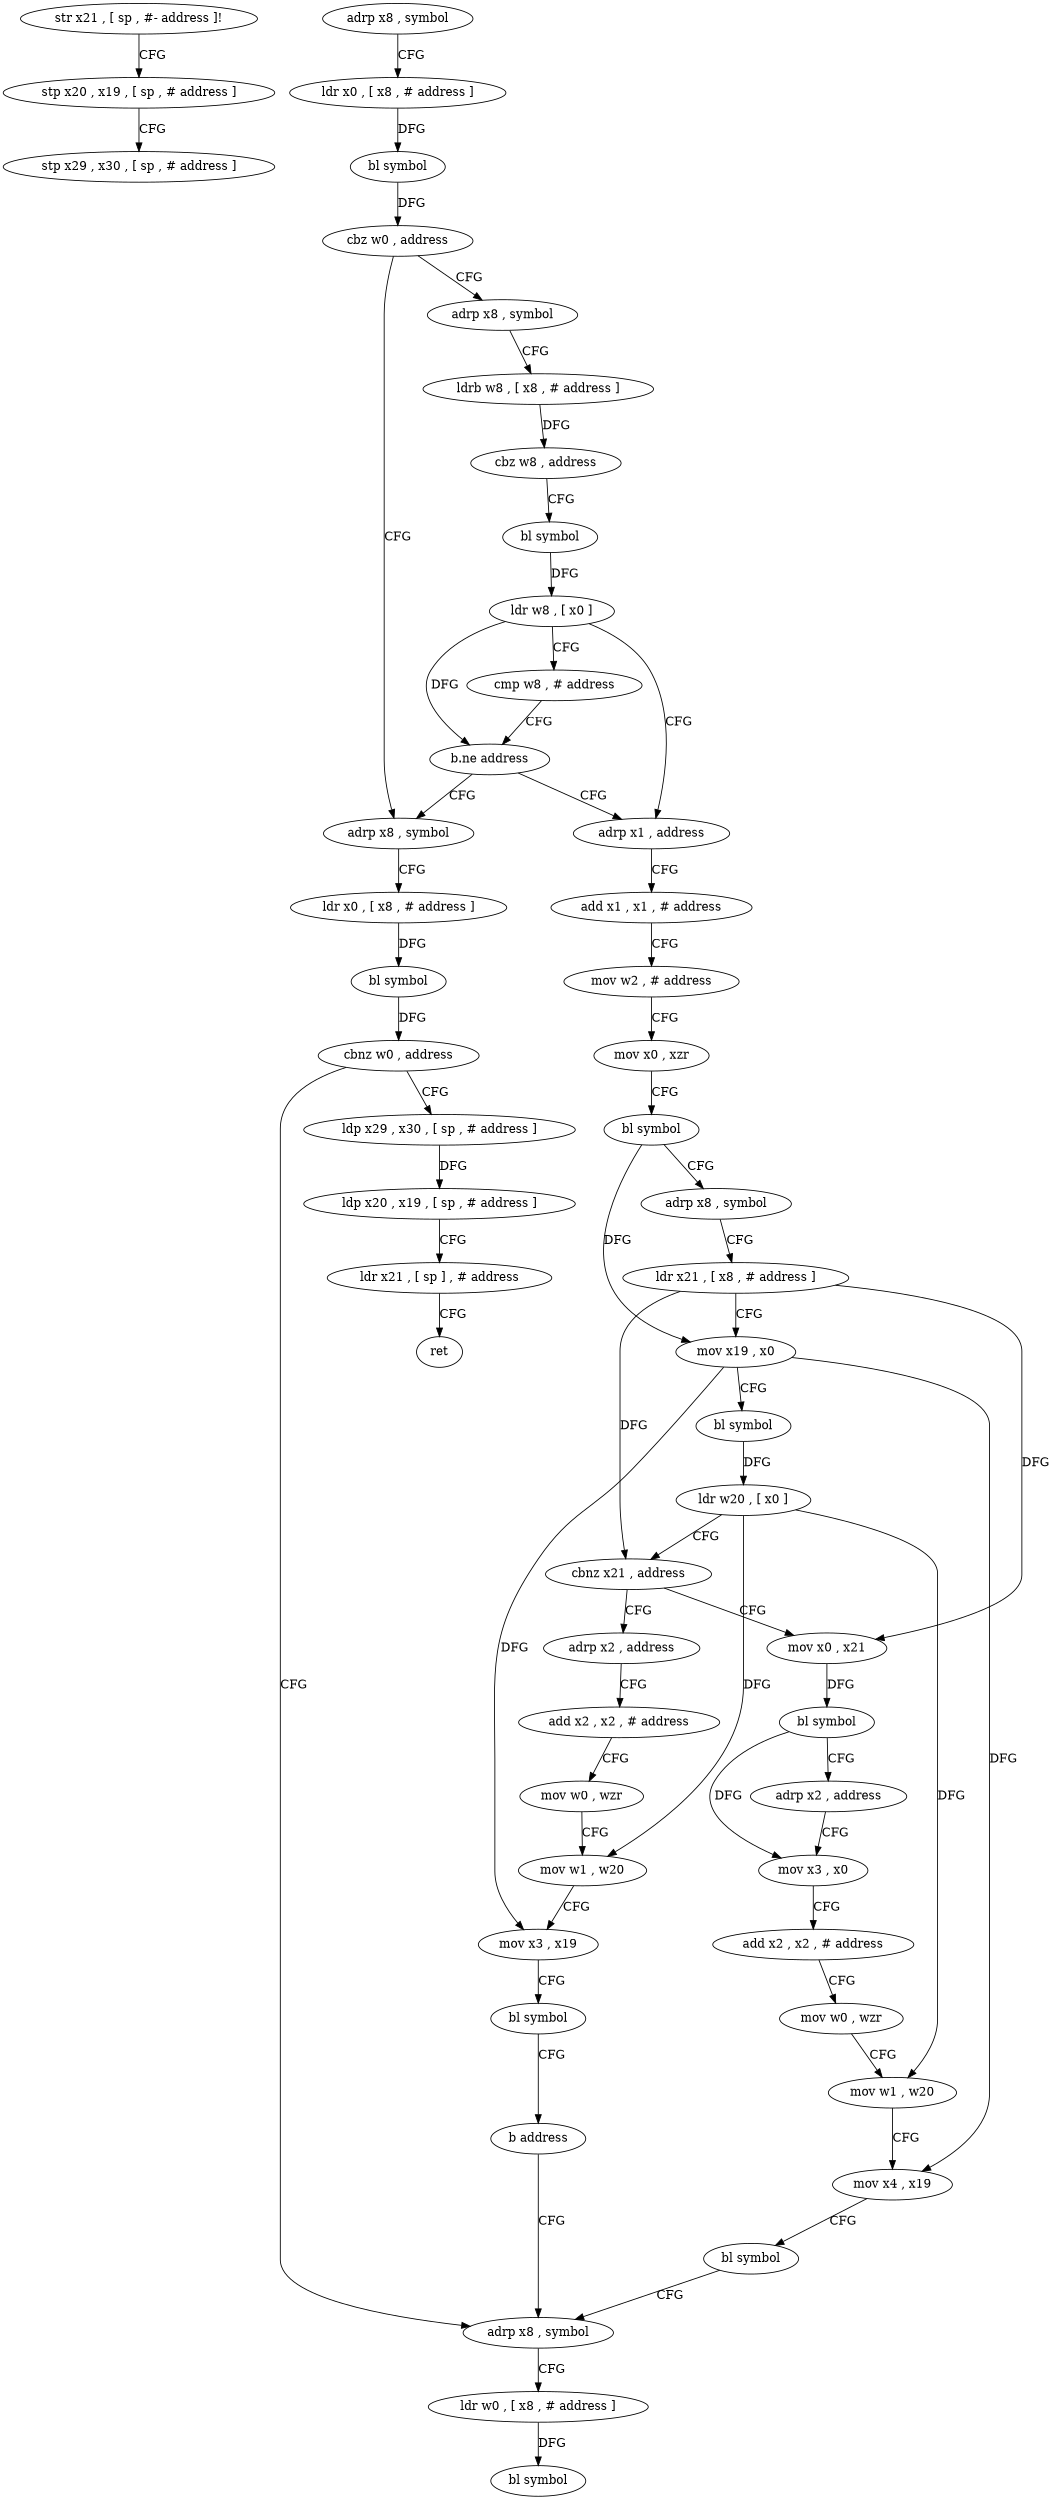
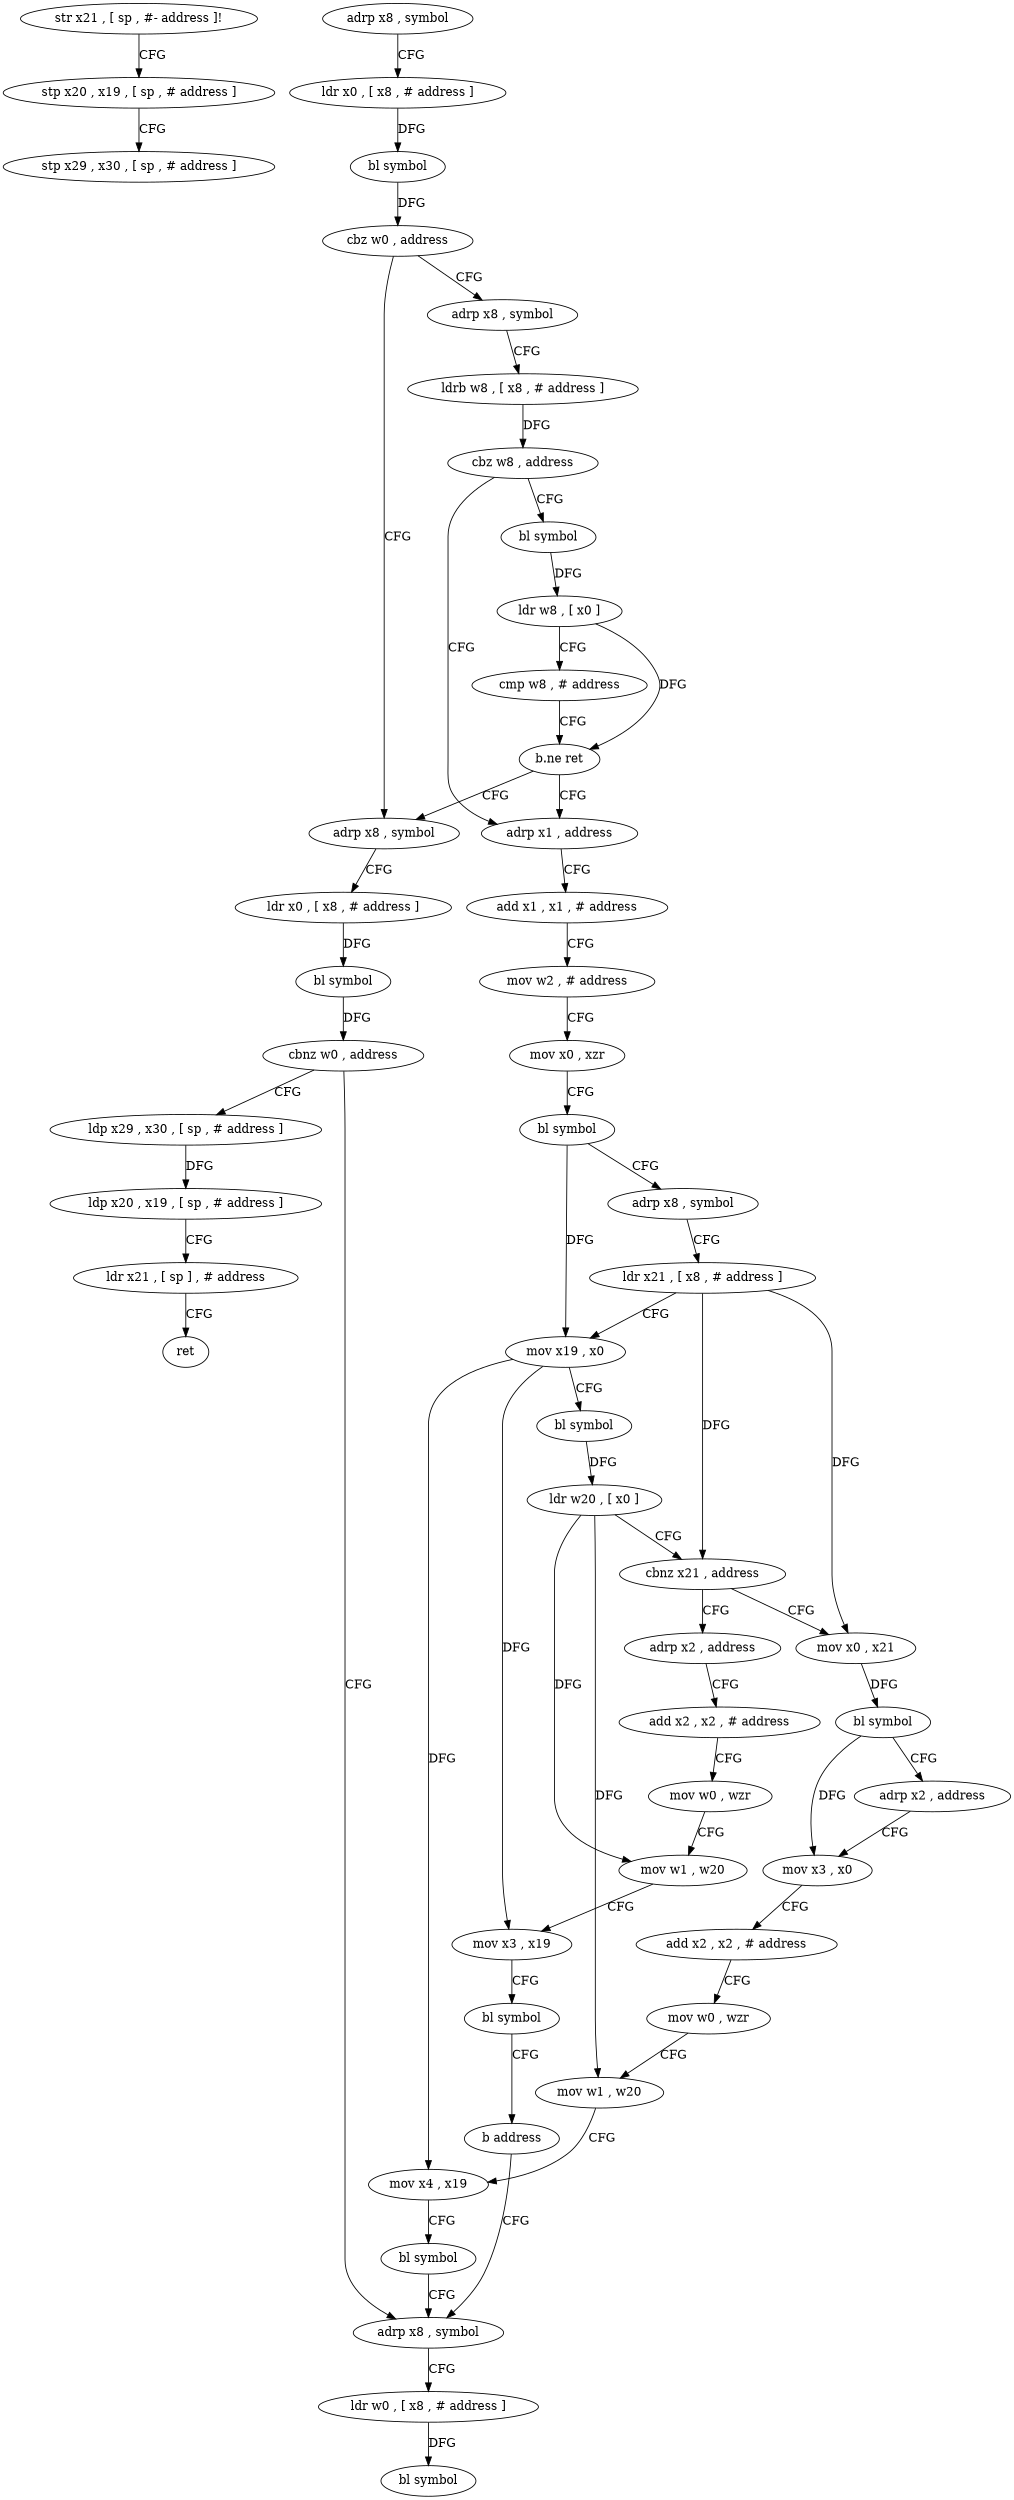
(661, 700) -> (448, 649)
(490, 759) -> (560, 759)
